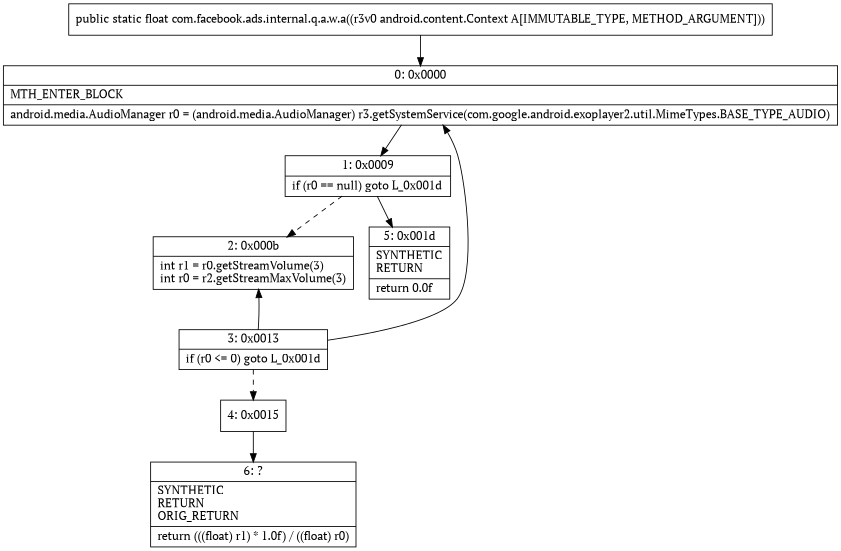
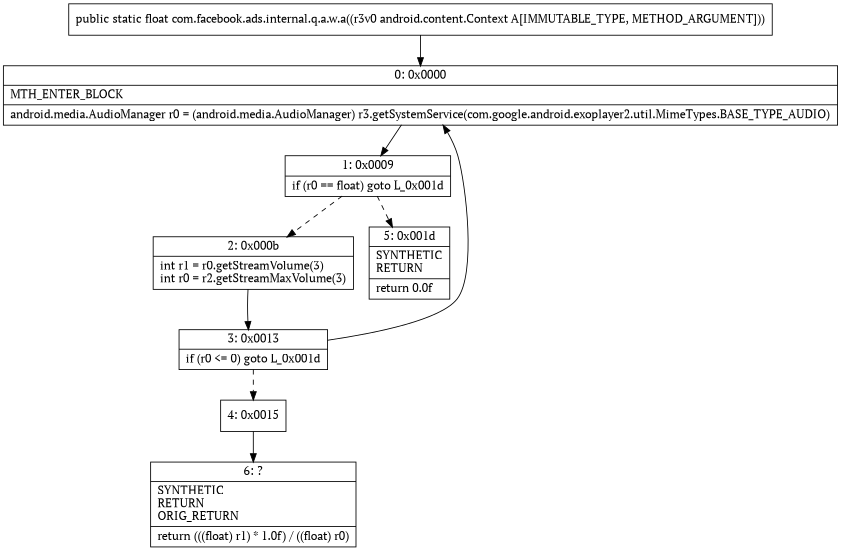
(367, 186) -> (368, 186)
(383, 208) -> (383, 208)
(259, 314) -> (248, 305)
